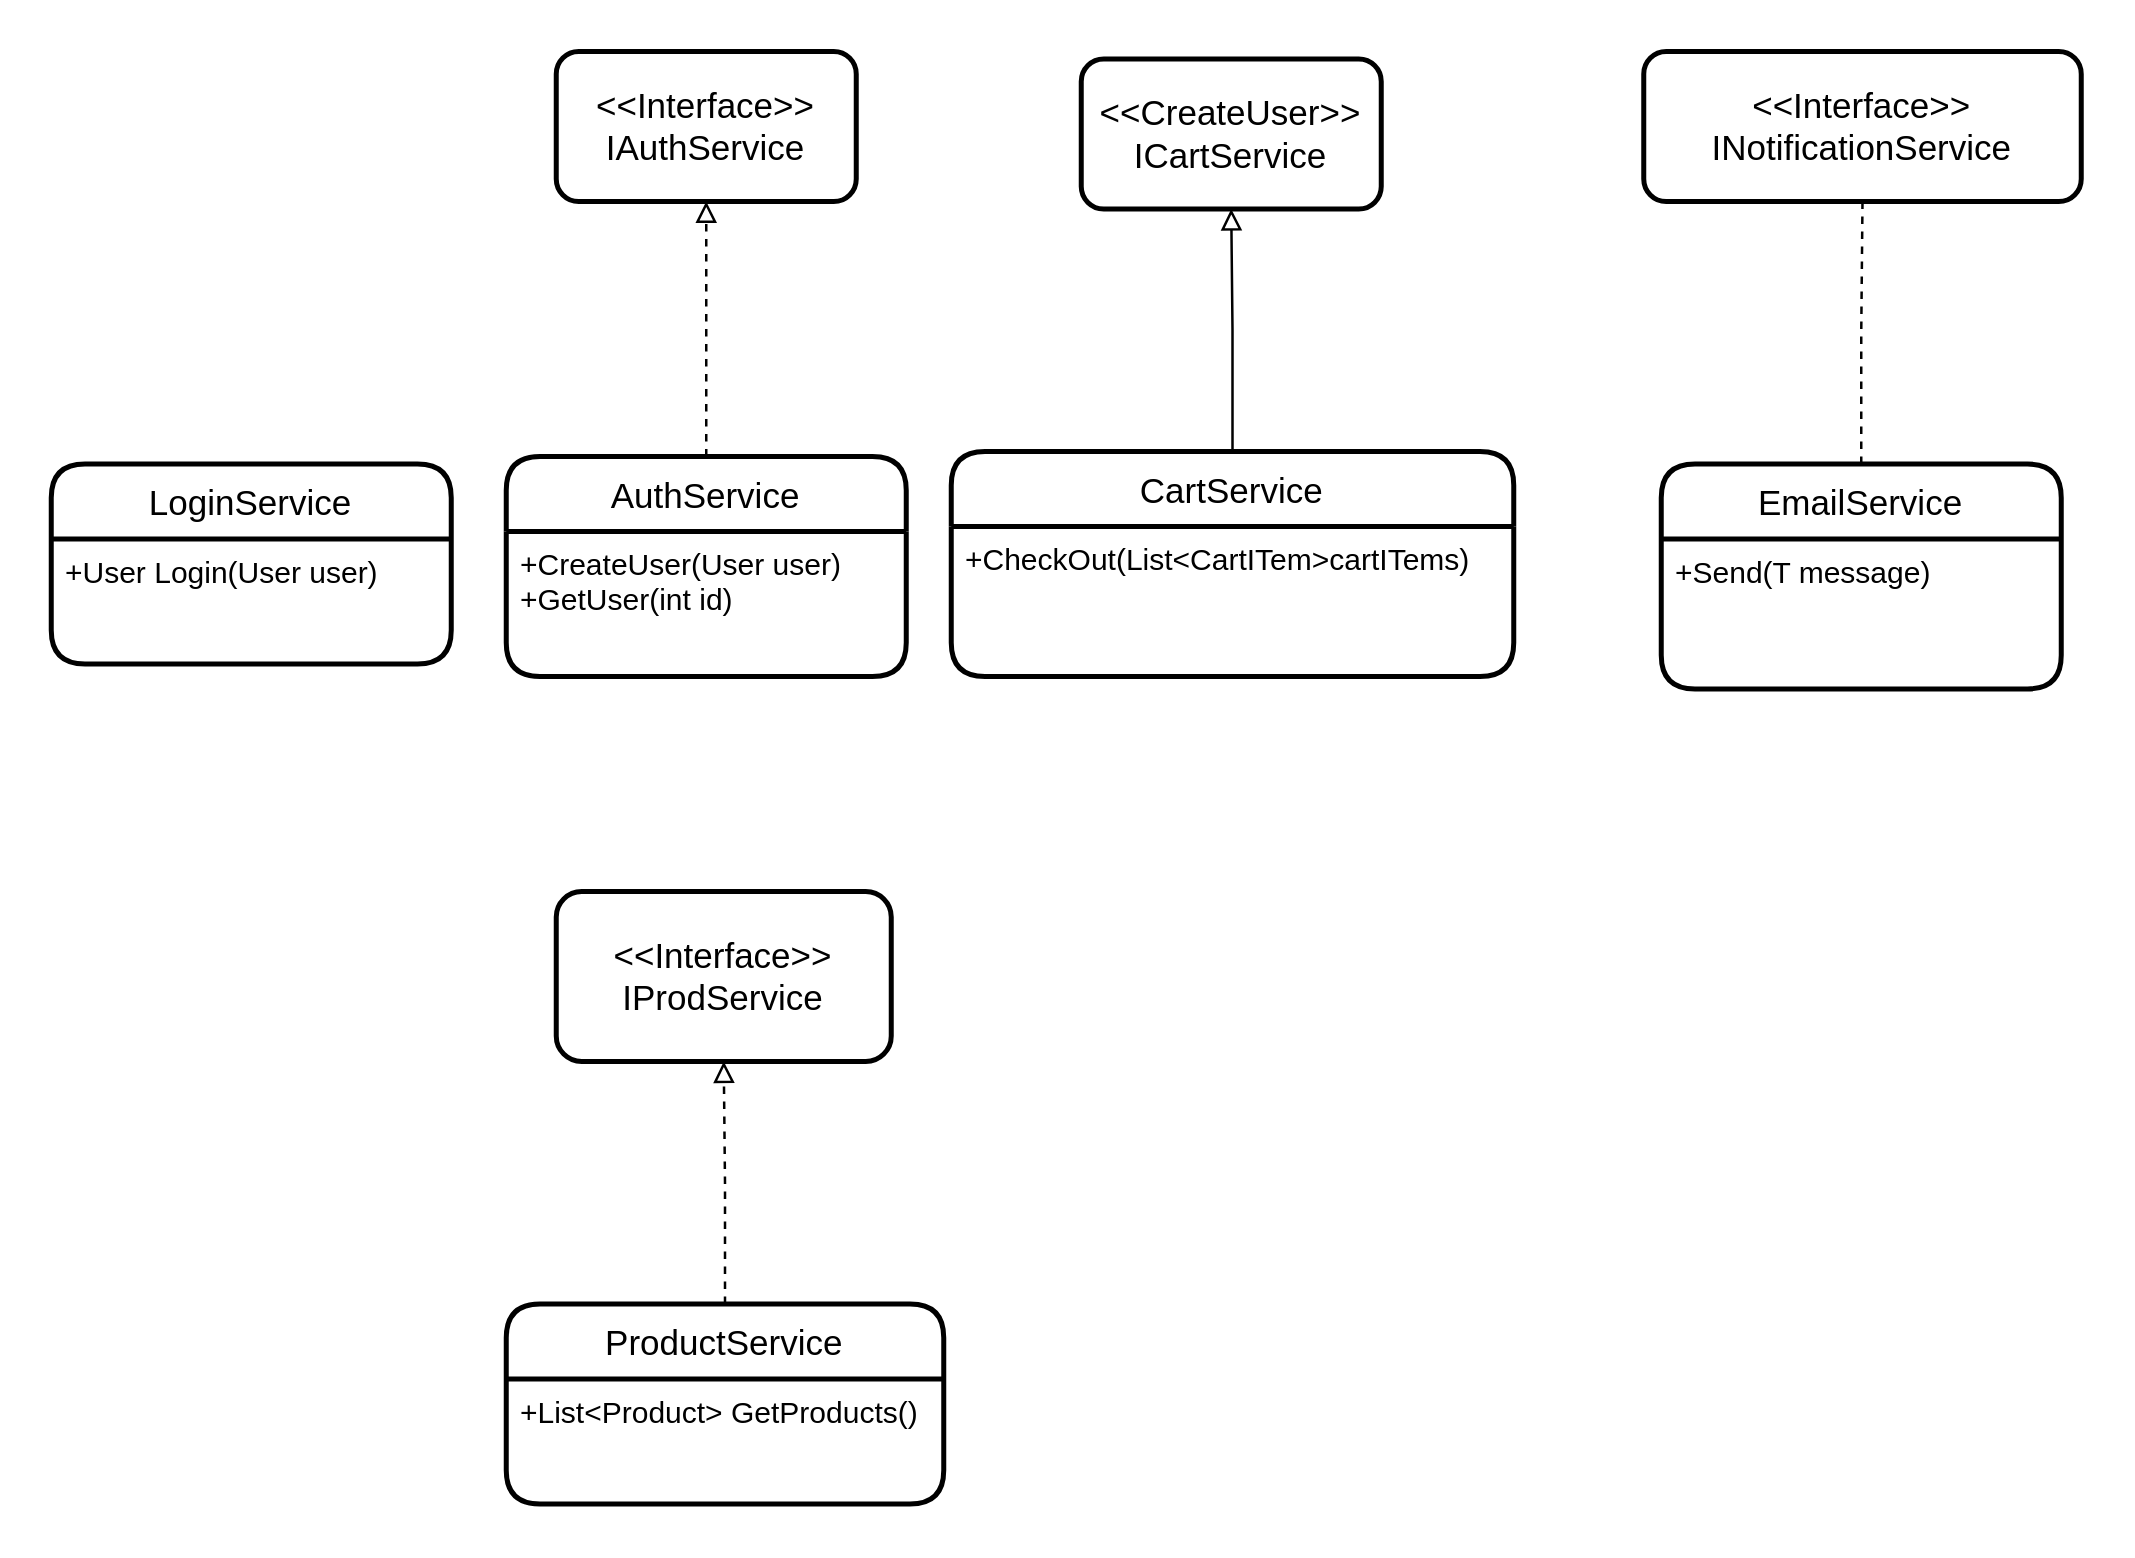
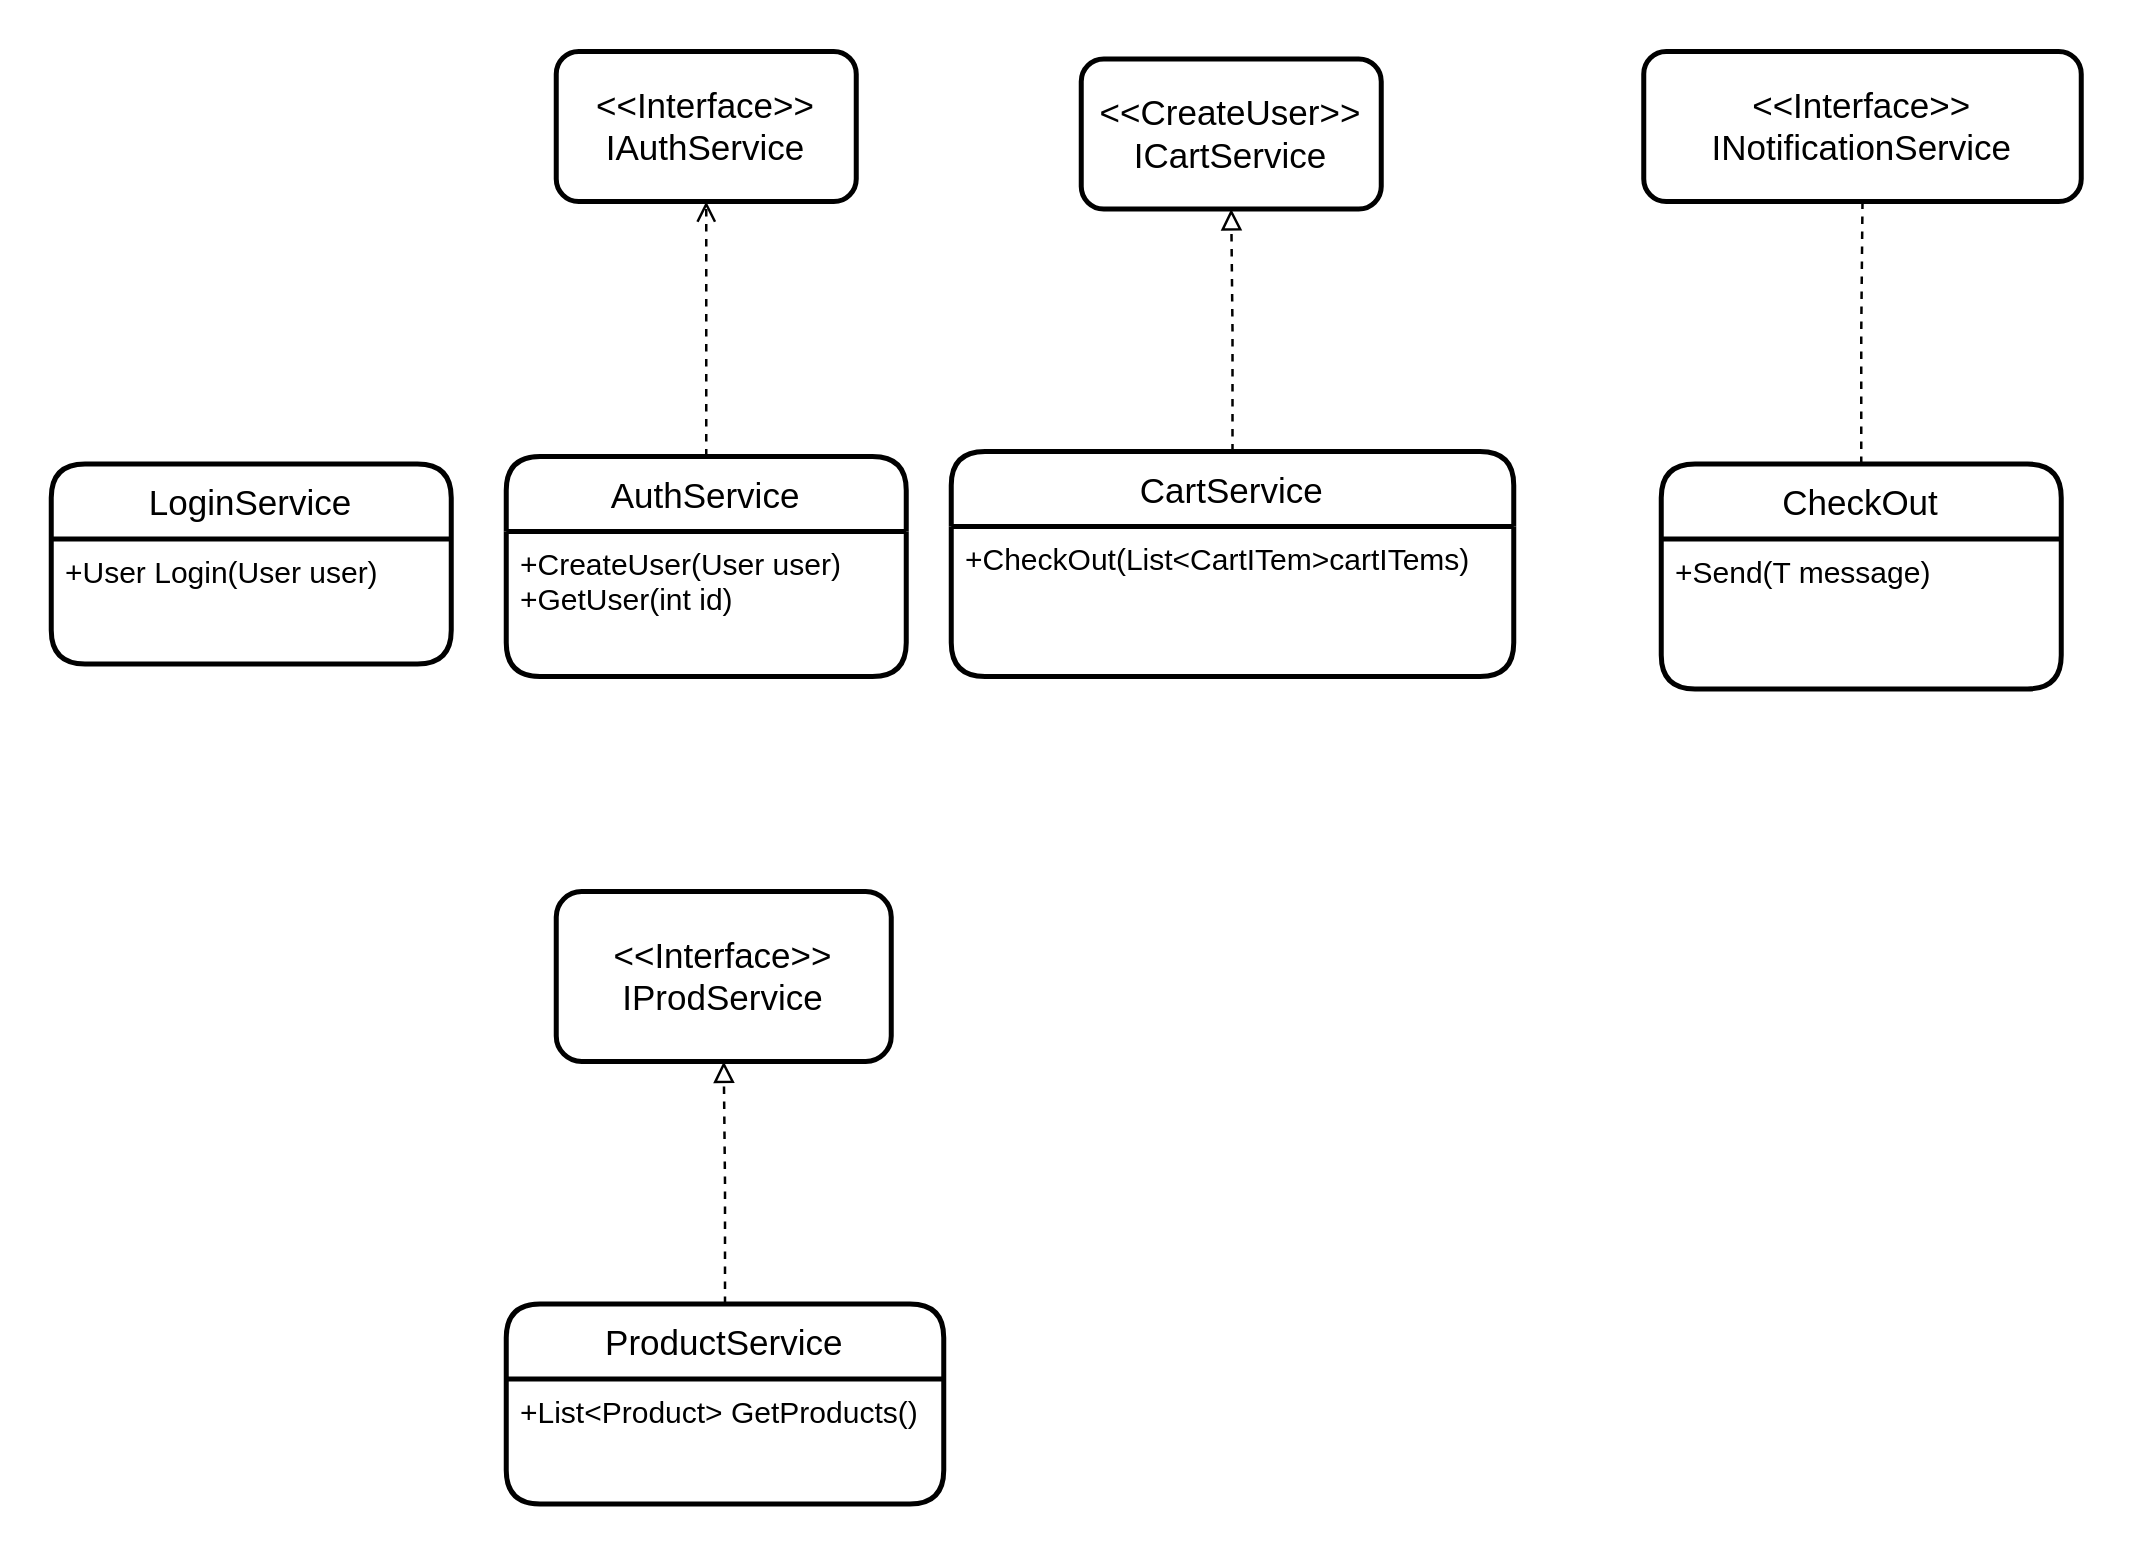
(706, 223) -> (706, 216)
(1233, 338) -> (1233, 338)
(1860, 503) -> (1860, 503)
